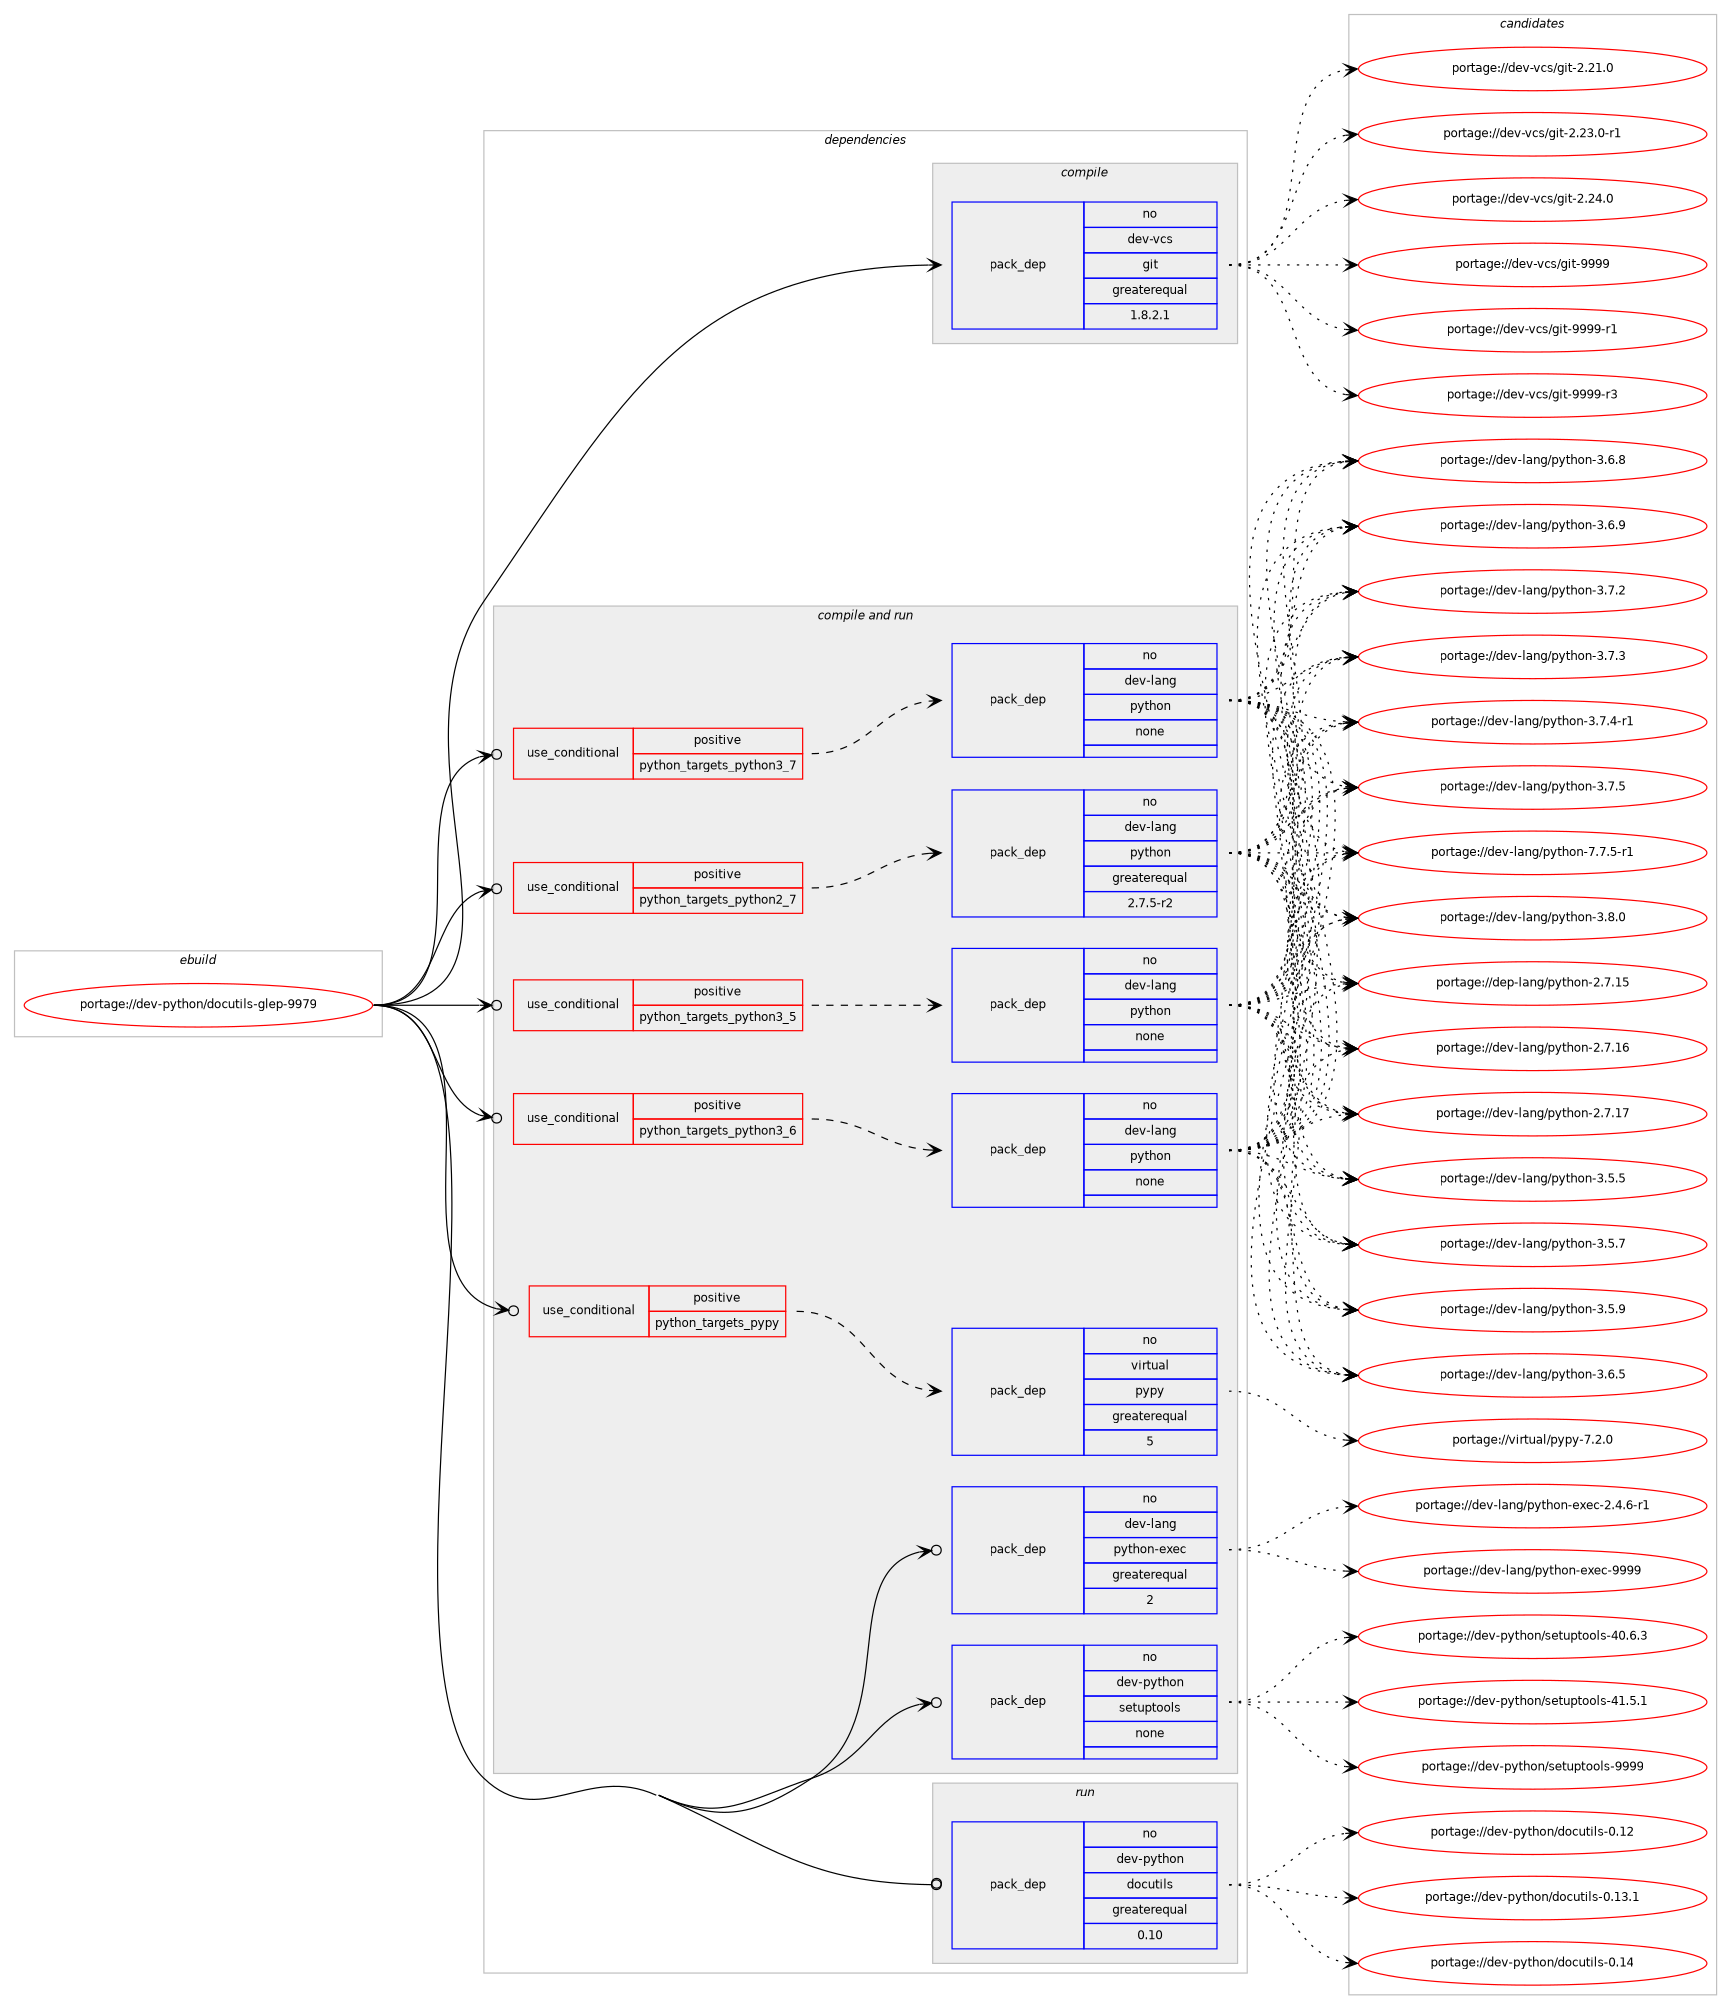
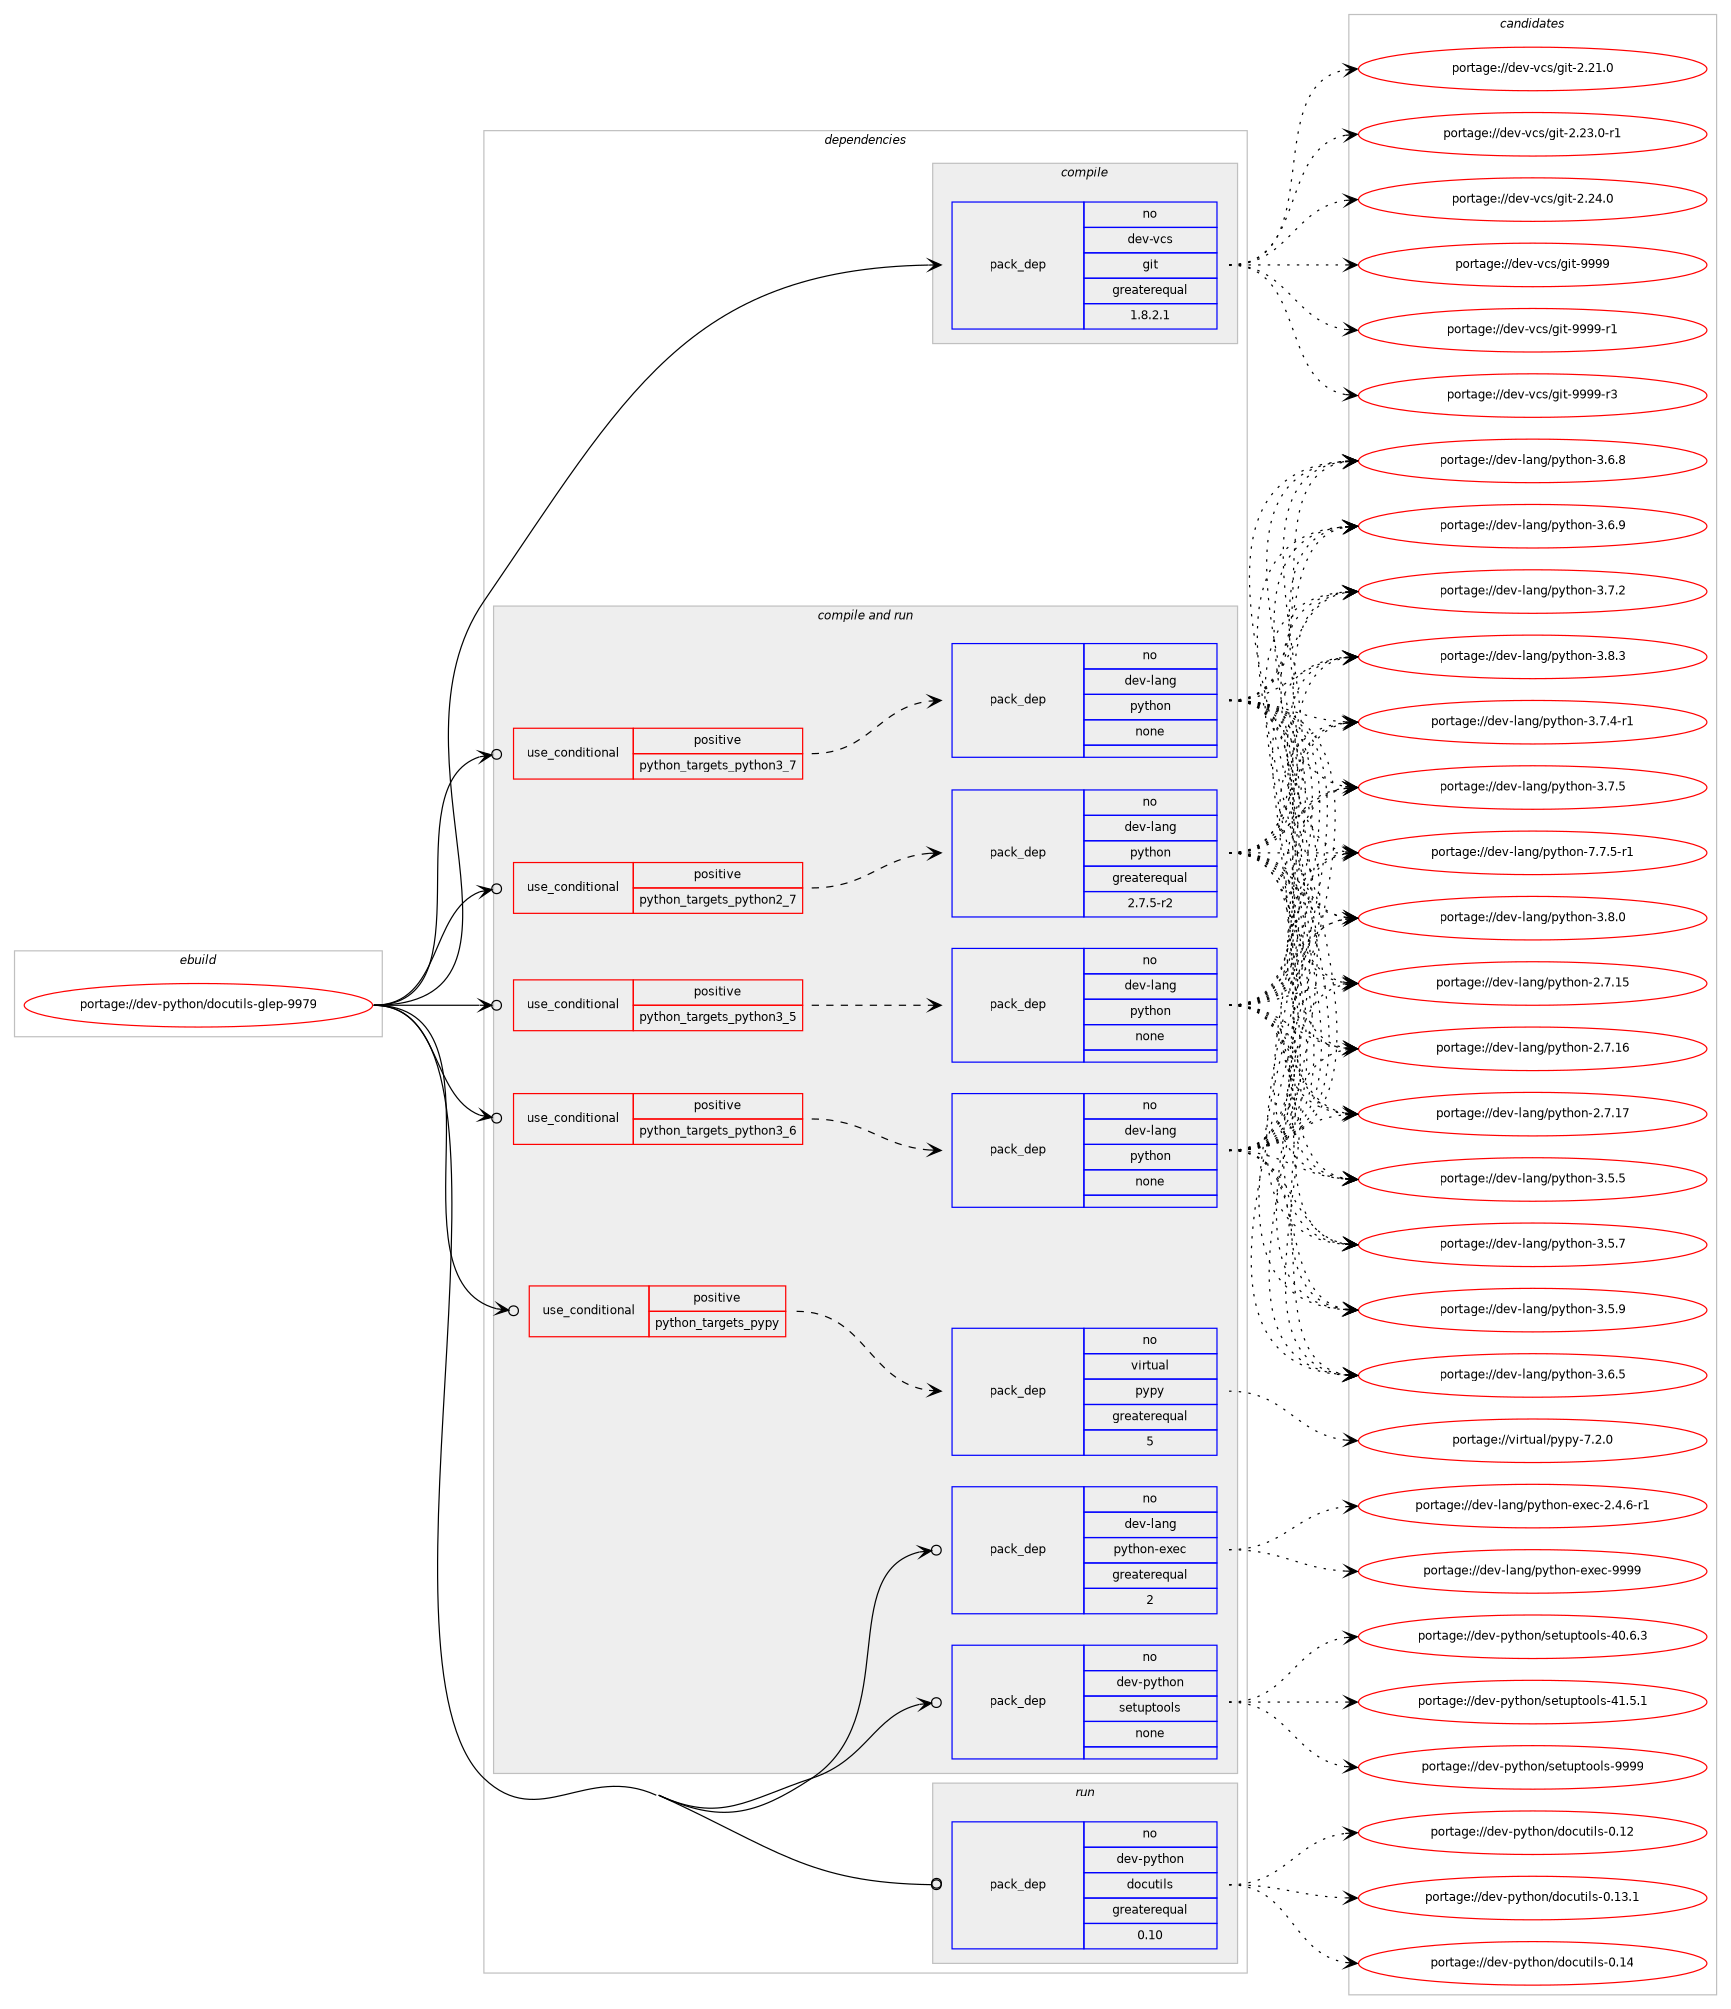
(1533, 657) -> (1533, 657)
(1533, 984) -> (1533, 984)
